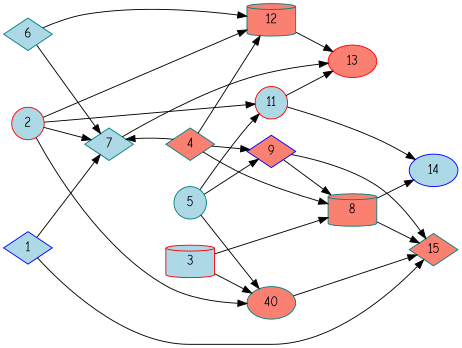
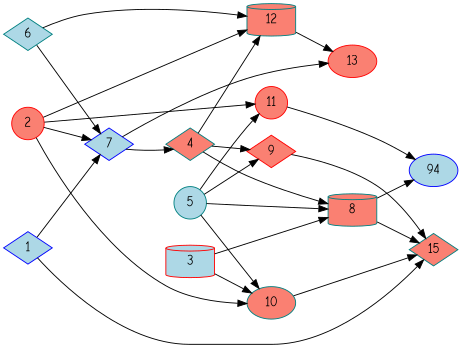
(305, 85) -> none
(271, 103) -> (271, 103)
(28, 123) -> (28, 123)
(154, 138) -> (145, 150)
(109, 144) -> (109, 144)
(271, 151) -> (271, 151)
(434, 170) -> (434, 170)
(303, 174) -> (263, 206)
(271, 303) -> (271, 303)
